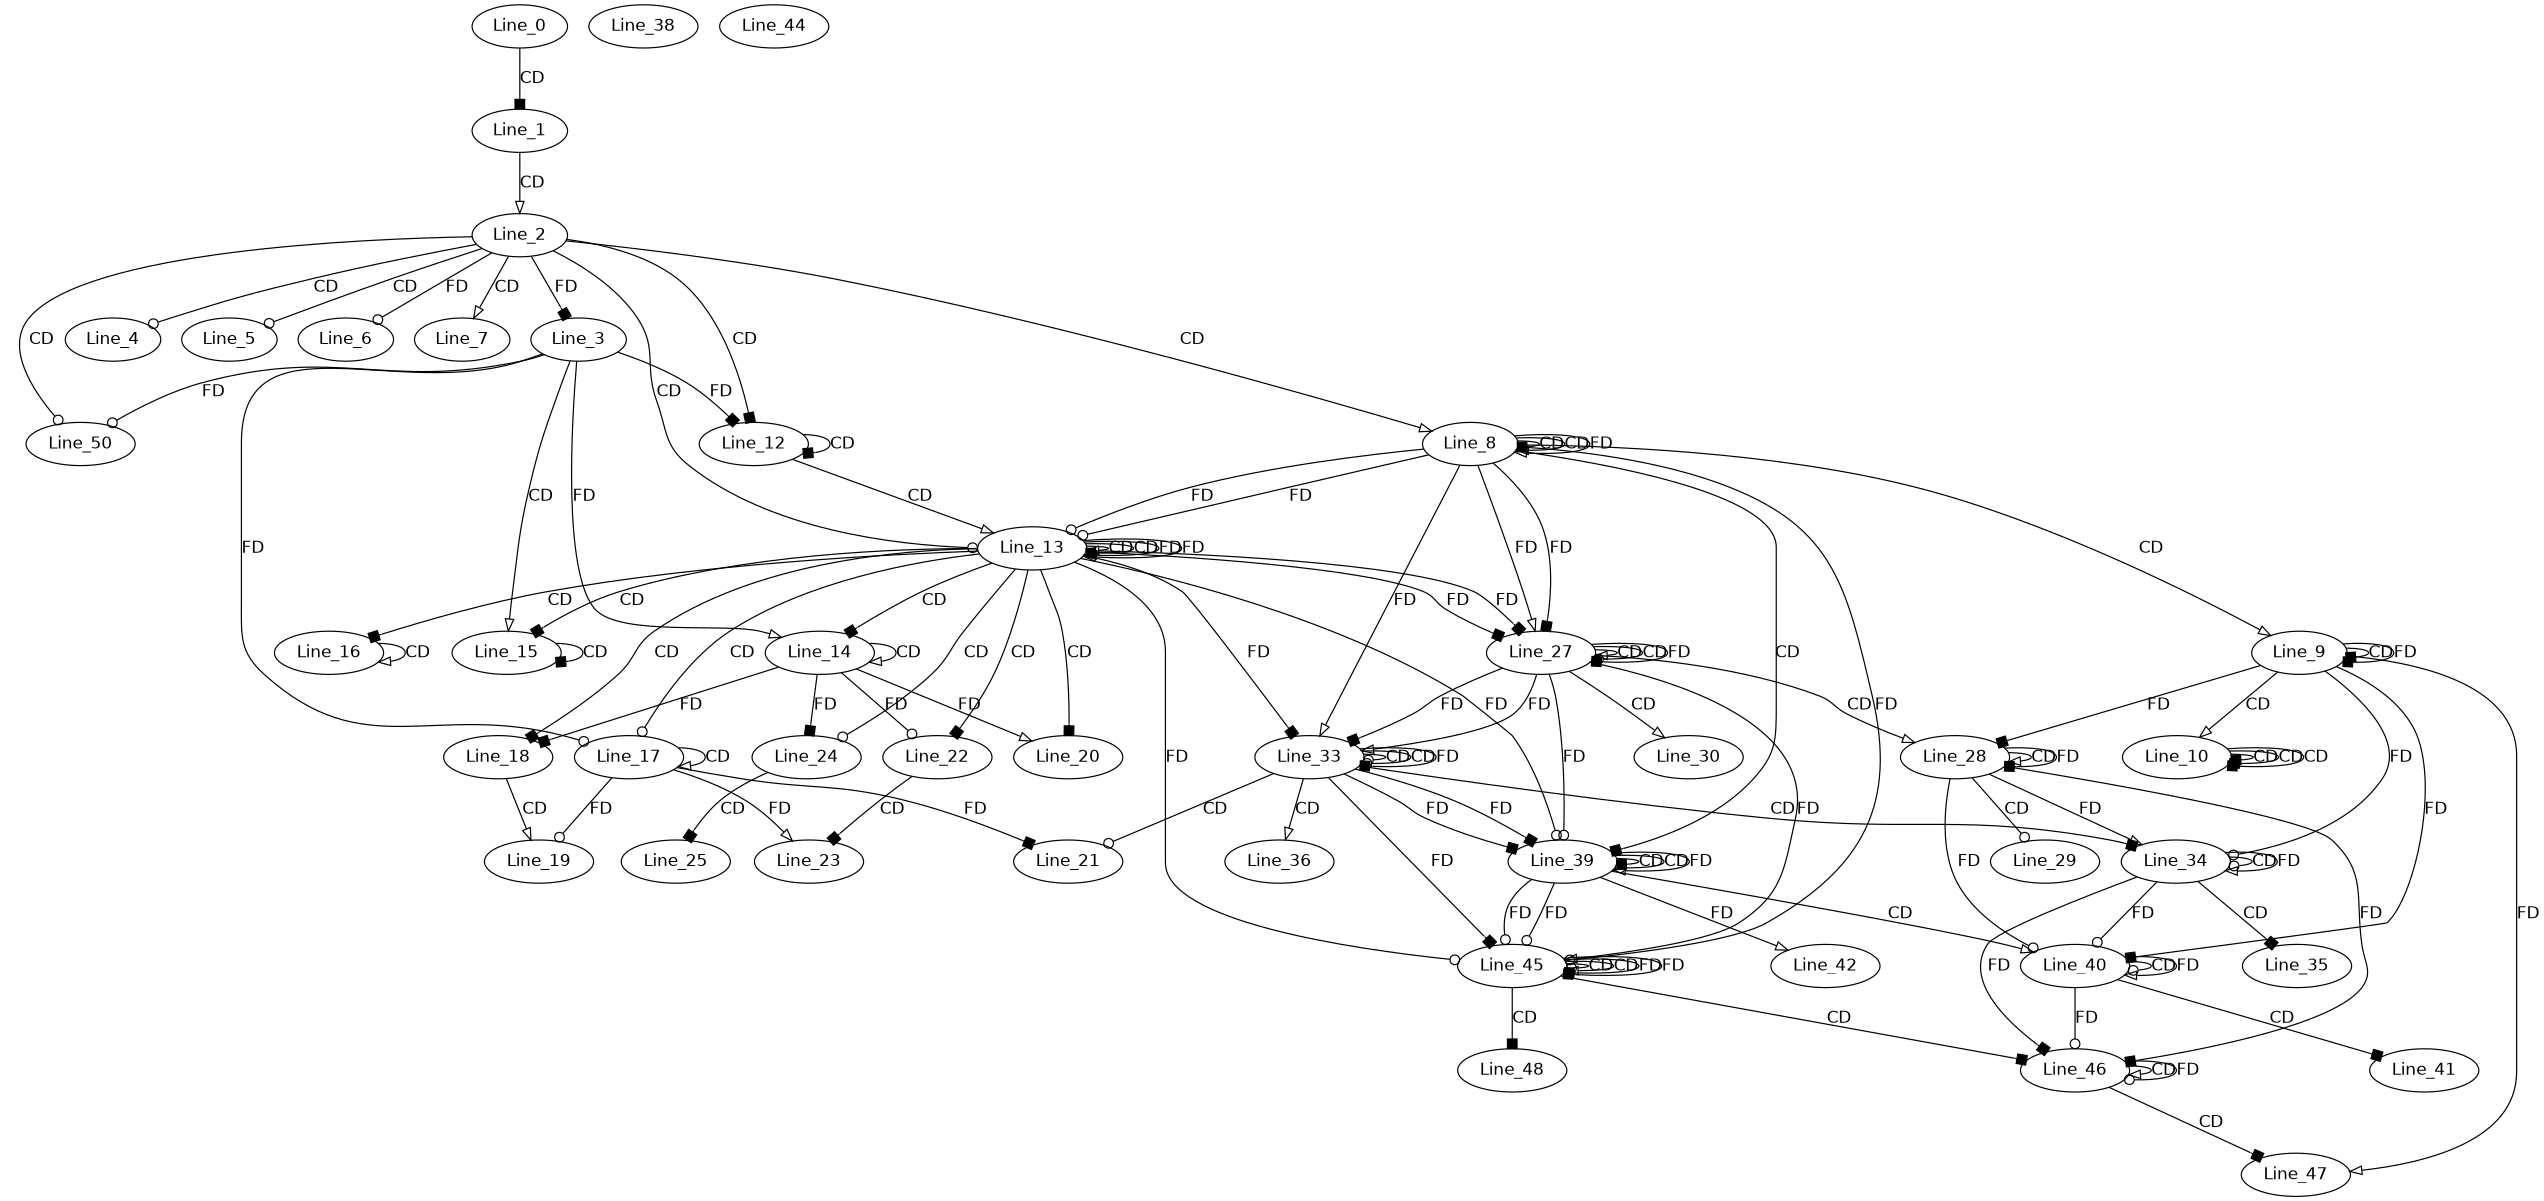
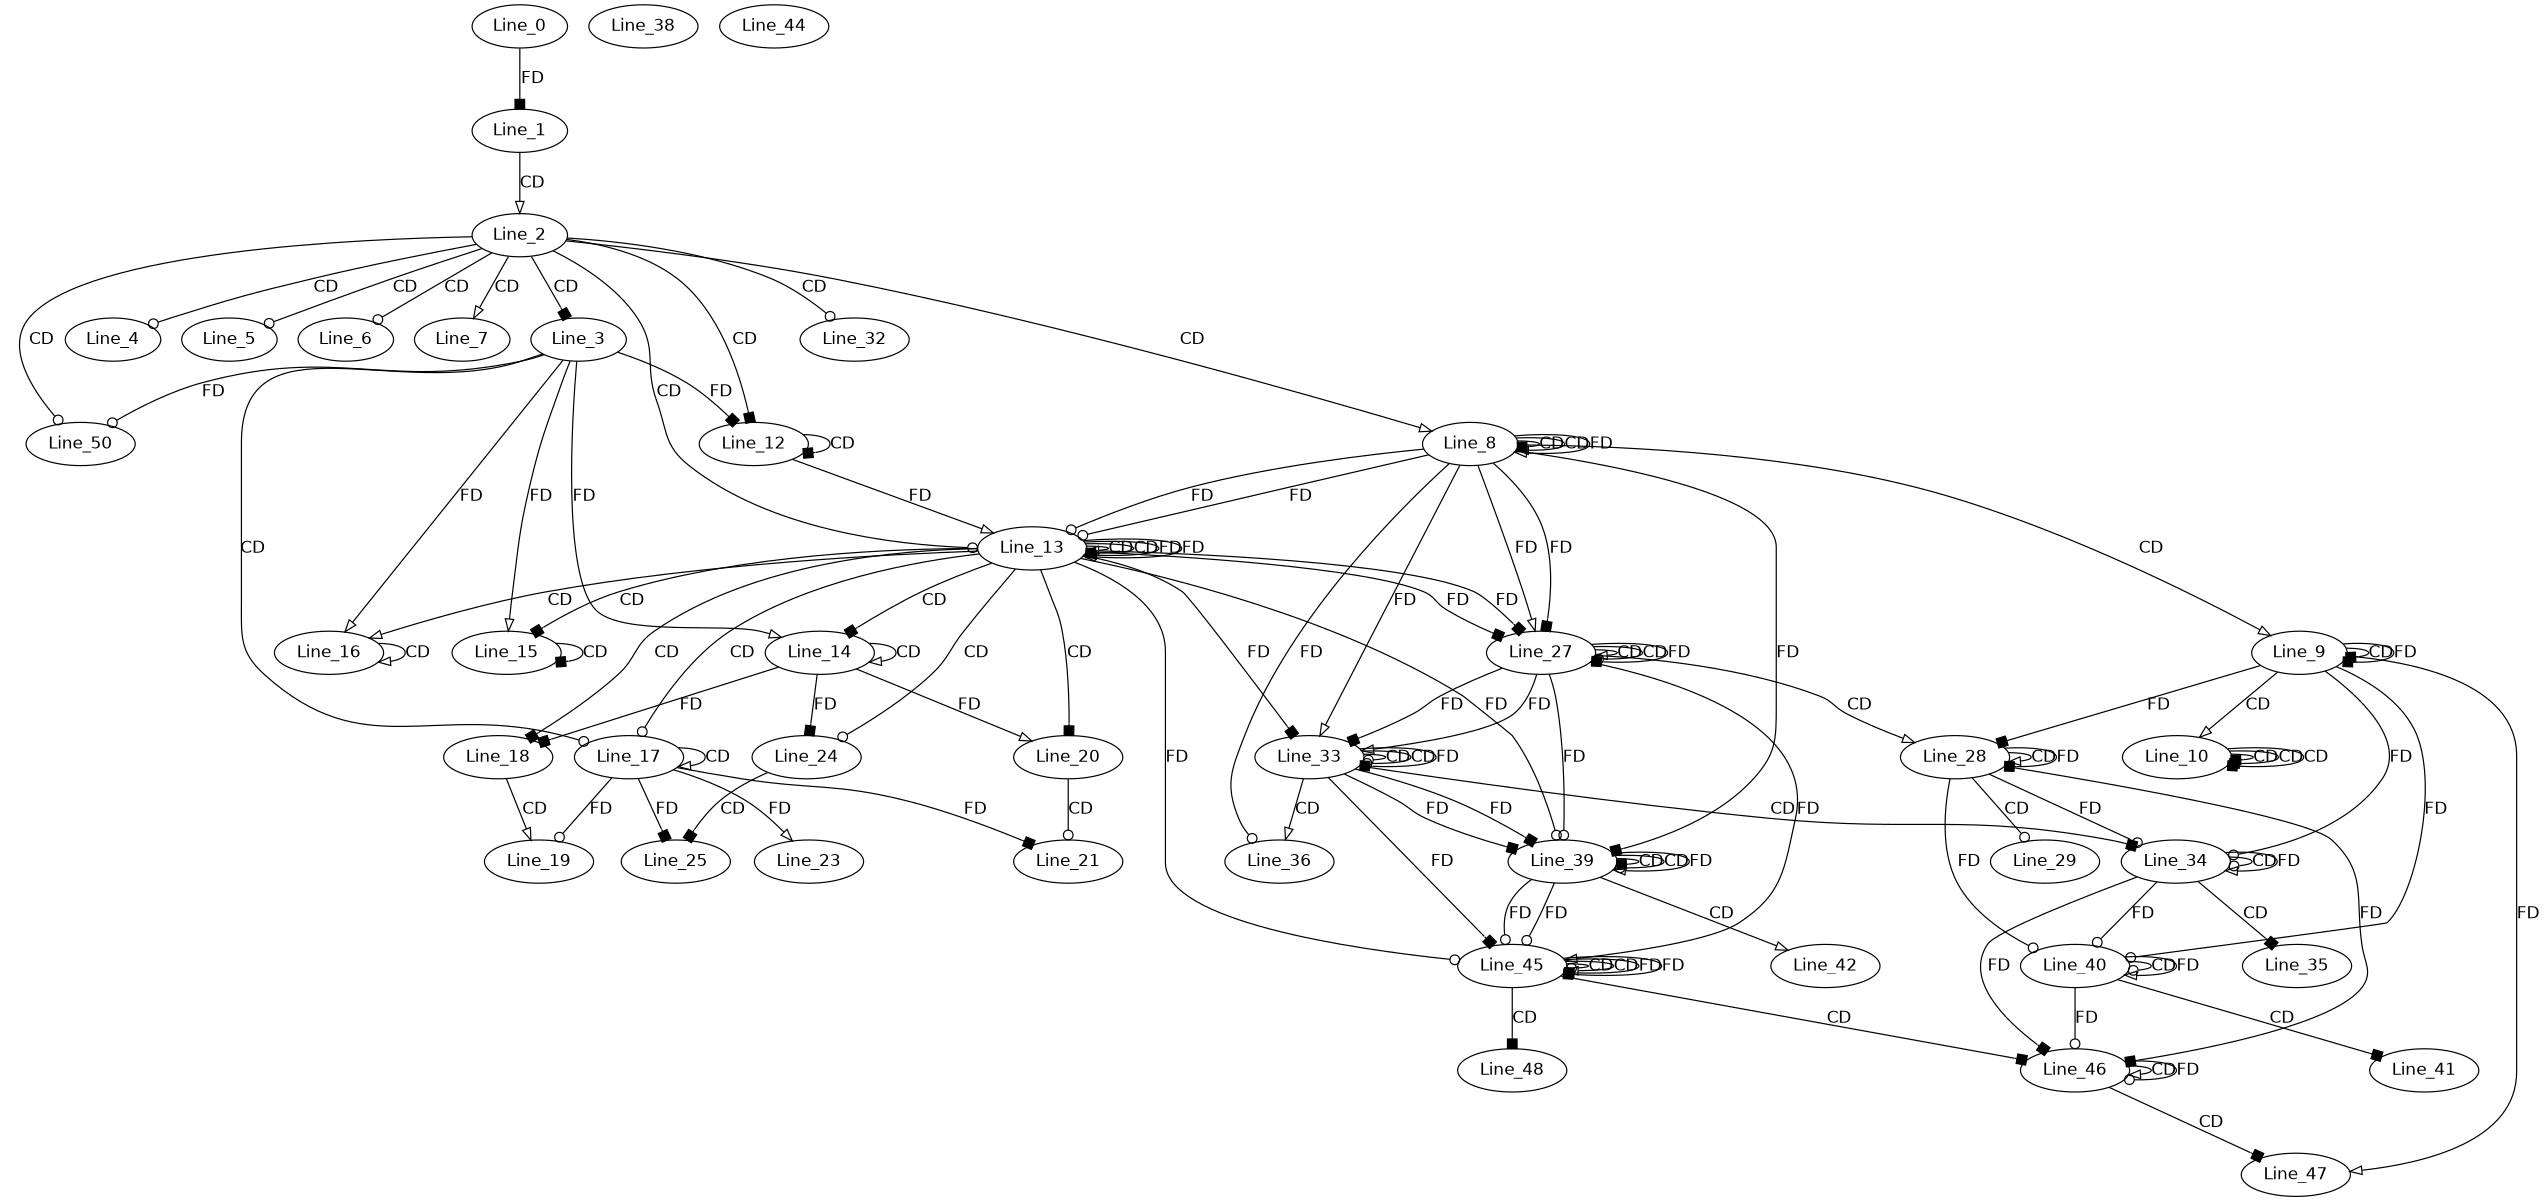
(532, 79) -> (532, 79)
(457, 287) -> (457, 287)
(566, 287) -> (566, 287)
none -> (855, 340)
none -> (458, 491)
(541, 496) -> (541, 496)
(920, 496) -> (920, 496)
(253, 548) -> (253, 548)
(647, 577) -> (647, 577)
(1788, 653) -> (1788, 653)
(1871, 689) -> (1301, 631)
(937, 757) -> none
(1689, 757) -> none
none -> (650, 804)
(2060, 807) -> (2060, 807)
(1193, 808) -> (1068, 805)
(2401, 902) -> (2401, 902)
(1817, 908) -> none
(1722, 914) -> (1722, 914)
